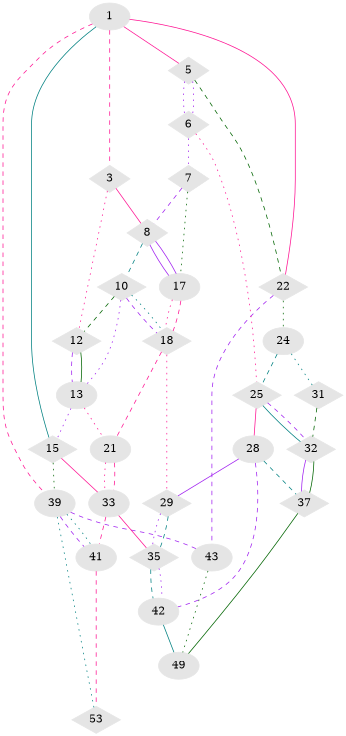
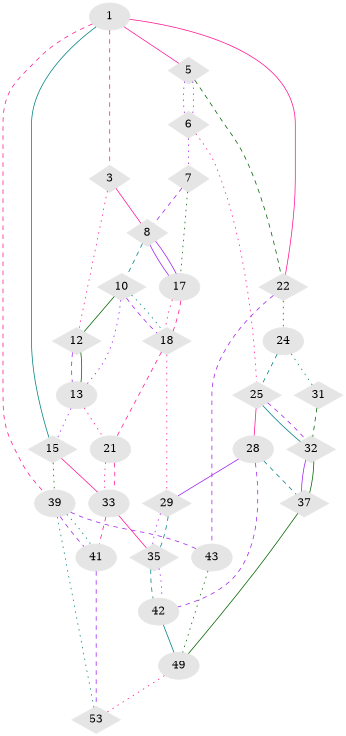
(99, 314) -> (99, 314)
(96, 639) -> (96, 639)
none -> (136, 694)
